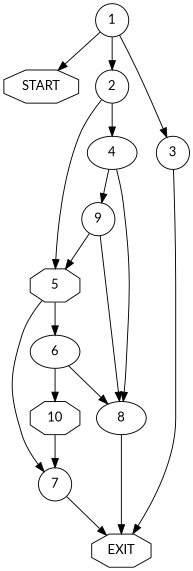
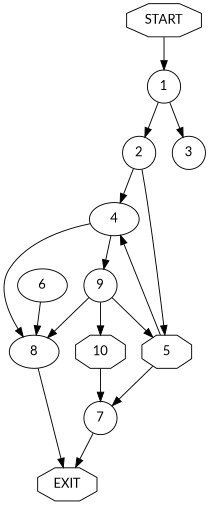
(83, 48) -> (164, 49)
(55, 314) -> (142, 289)
(176, 352) -> none
(55, 380) -> (100, 314)
